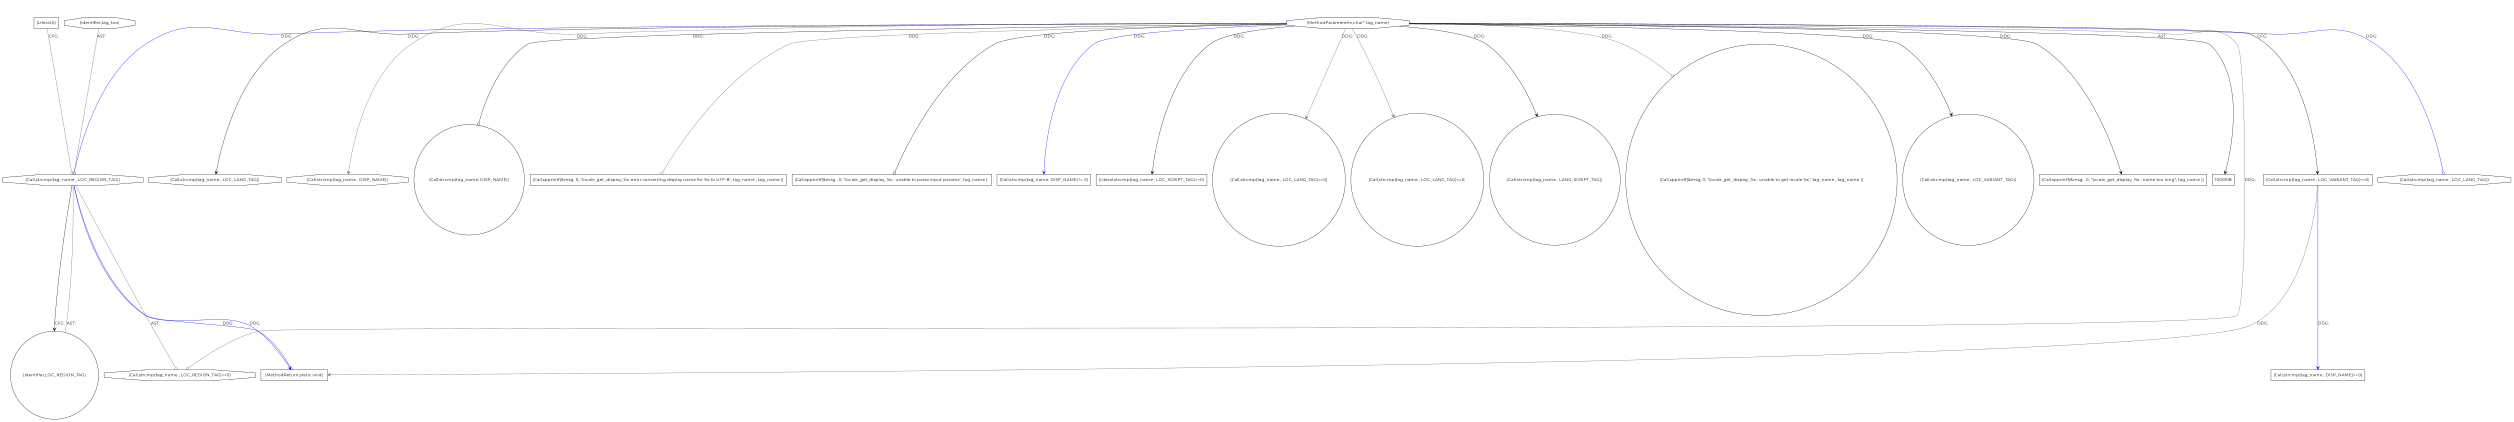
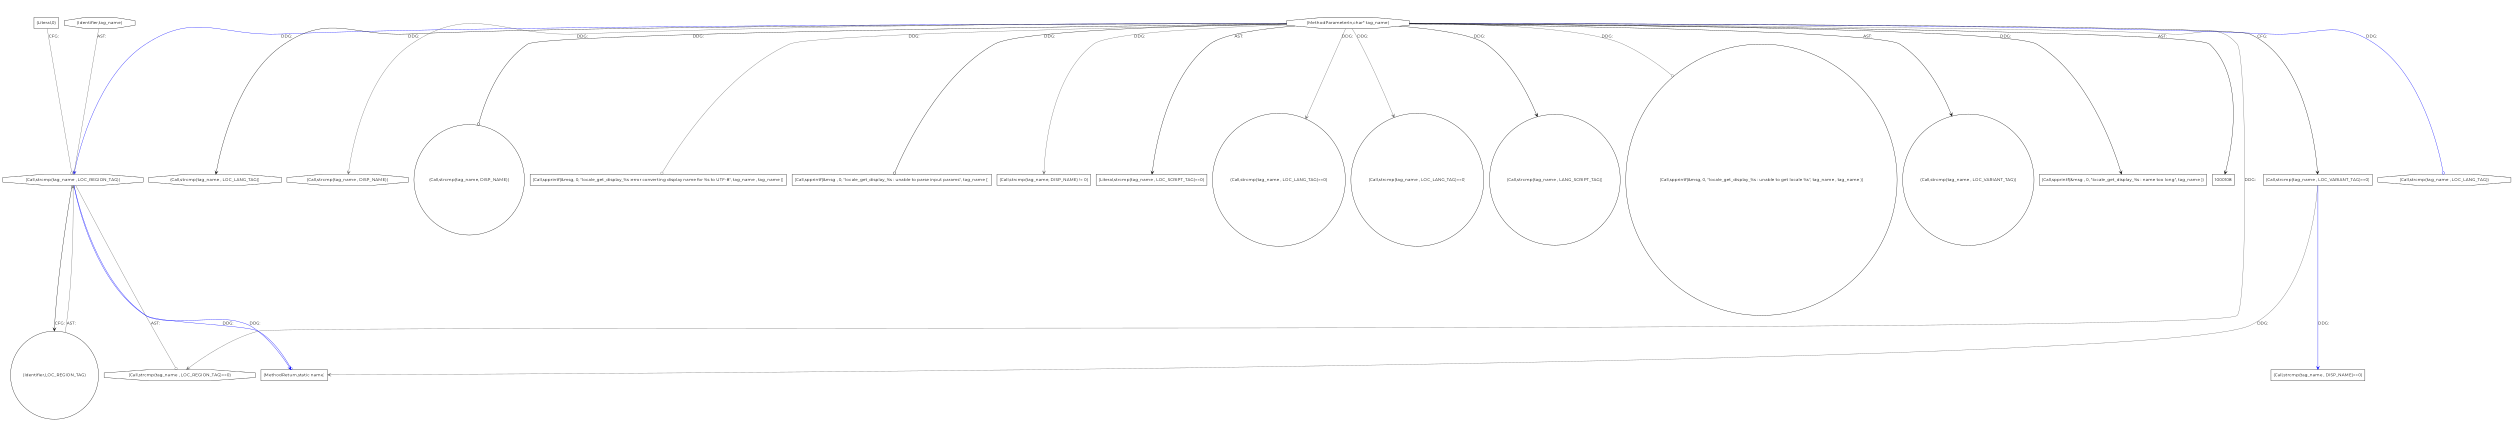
(100, 23) -> (100, 23)
(542, 28) -> (542, 28)
(1240, 36) -> (1240, 36)
(1869, 36) -> (1869, 36)
(1120, 37) -> (1120, 37)
(72, 260) -> (72, 260)
(1760, 326) -> (1760, 326)
(294, 375) -> (294, 375)
